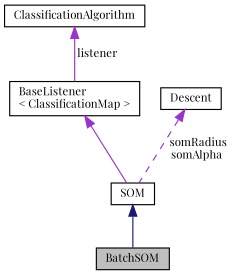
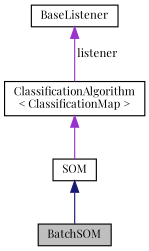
(75, 16) -> (75, 16)
(75, 99) -> (75, 99)
(191, 99) -> none
